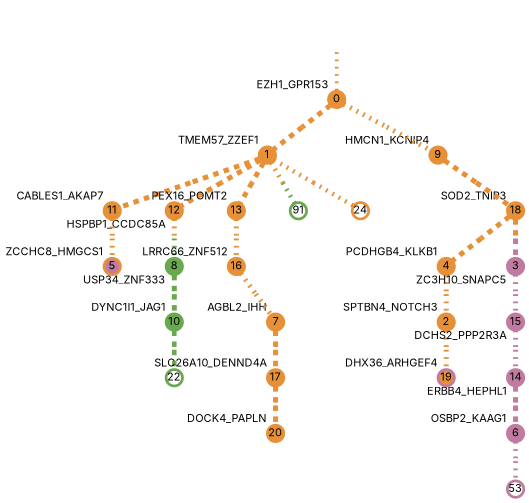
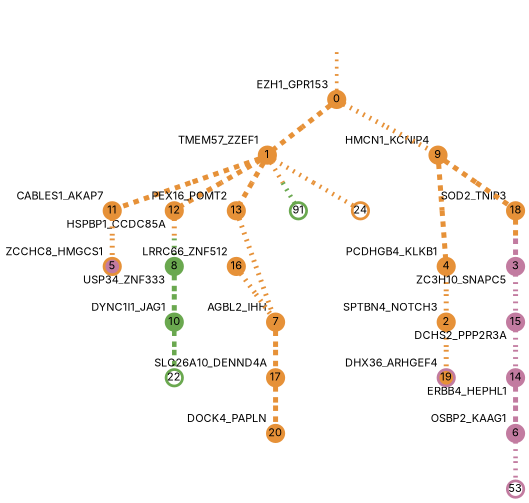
(481, 238) -> (442, 211)
(236, 239) -> (256, 266)
